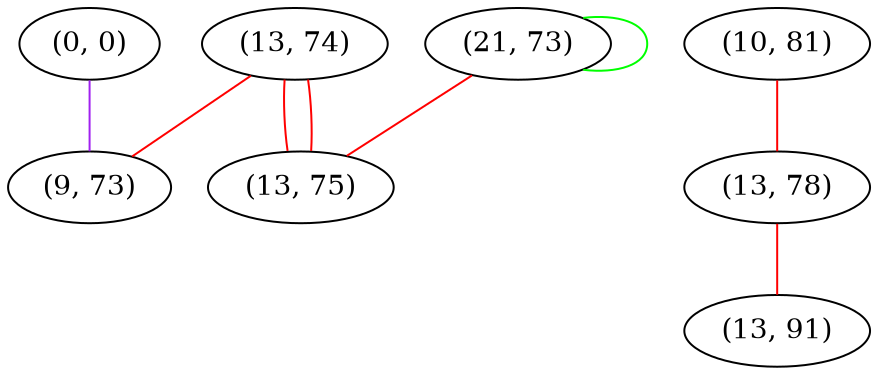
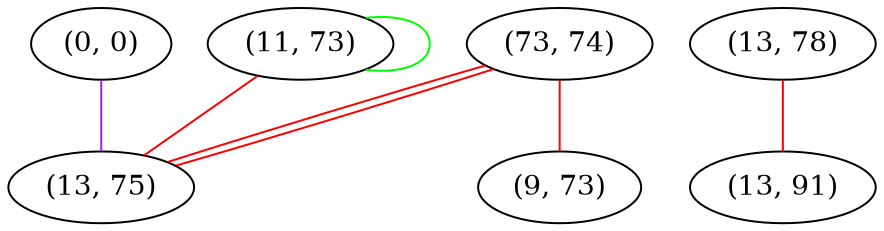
(295, 44) -> (560, 44)
(518, 44) -> (301, 44)
(777, 44) -> none
(90, 116) -> (101, 116)
